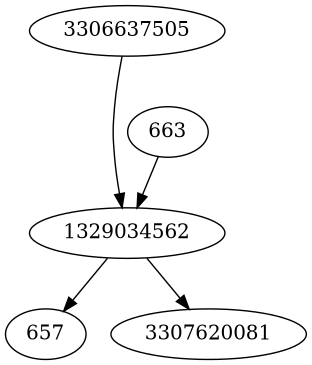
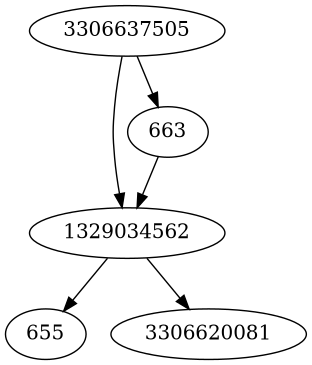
none -> (145, 75)
(46, 334) -> (46, 334)
(209, 334) -> (209, 334)
